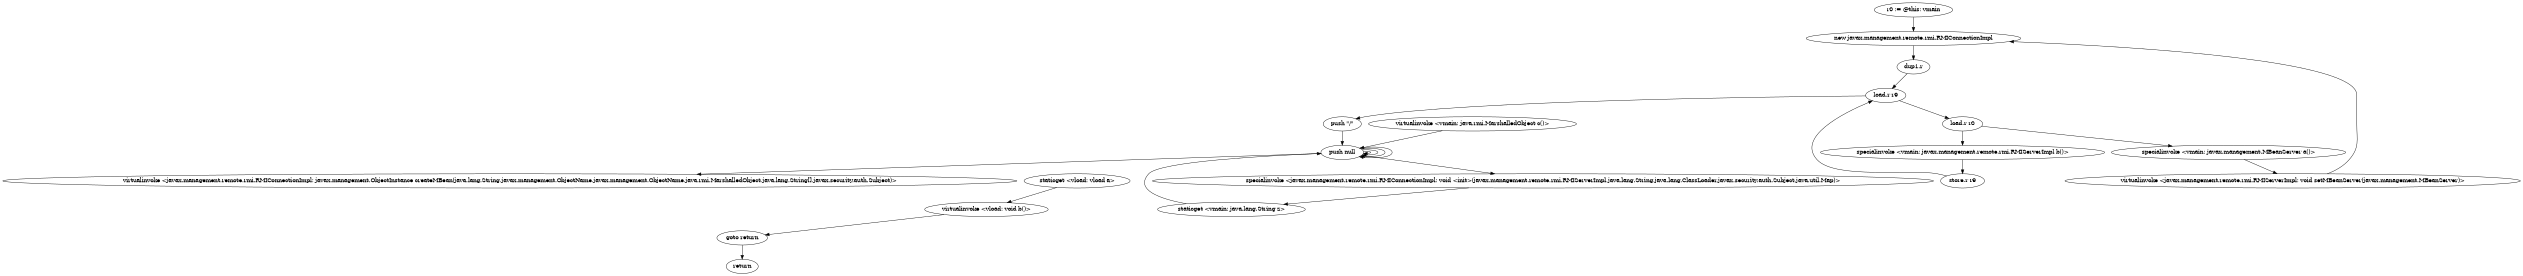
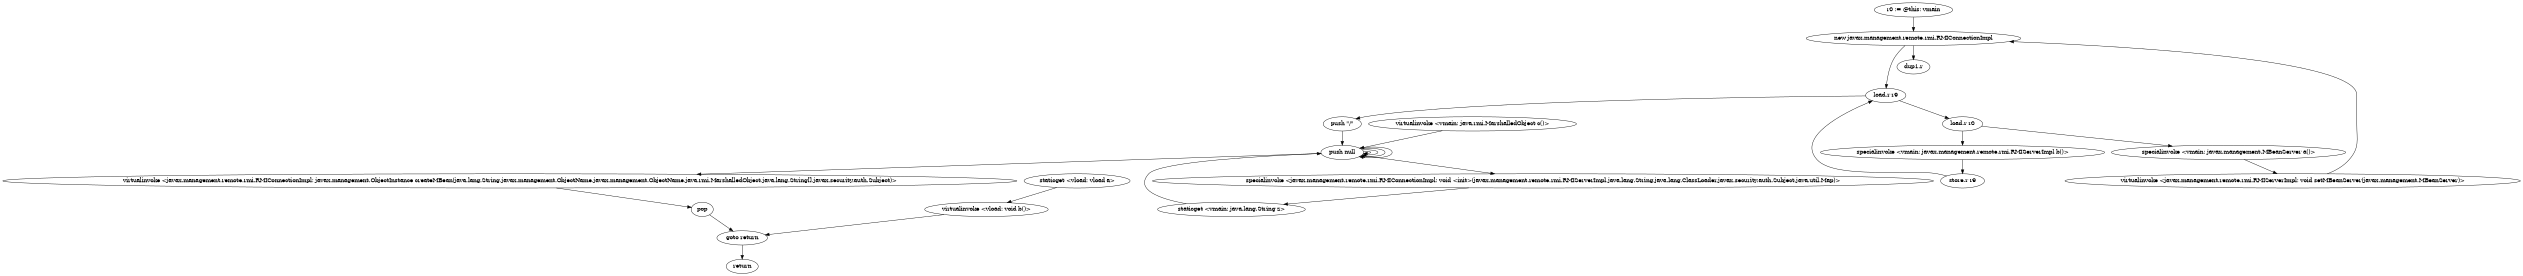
(1901, 80) -> (1892, 63)
none -> (702, 209)
